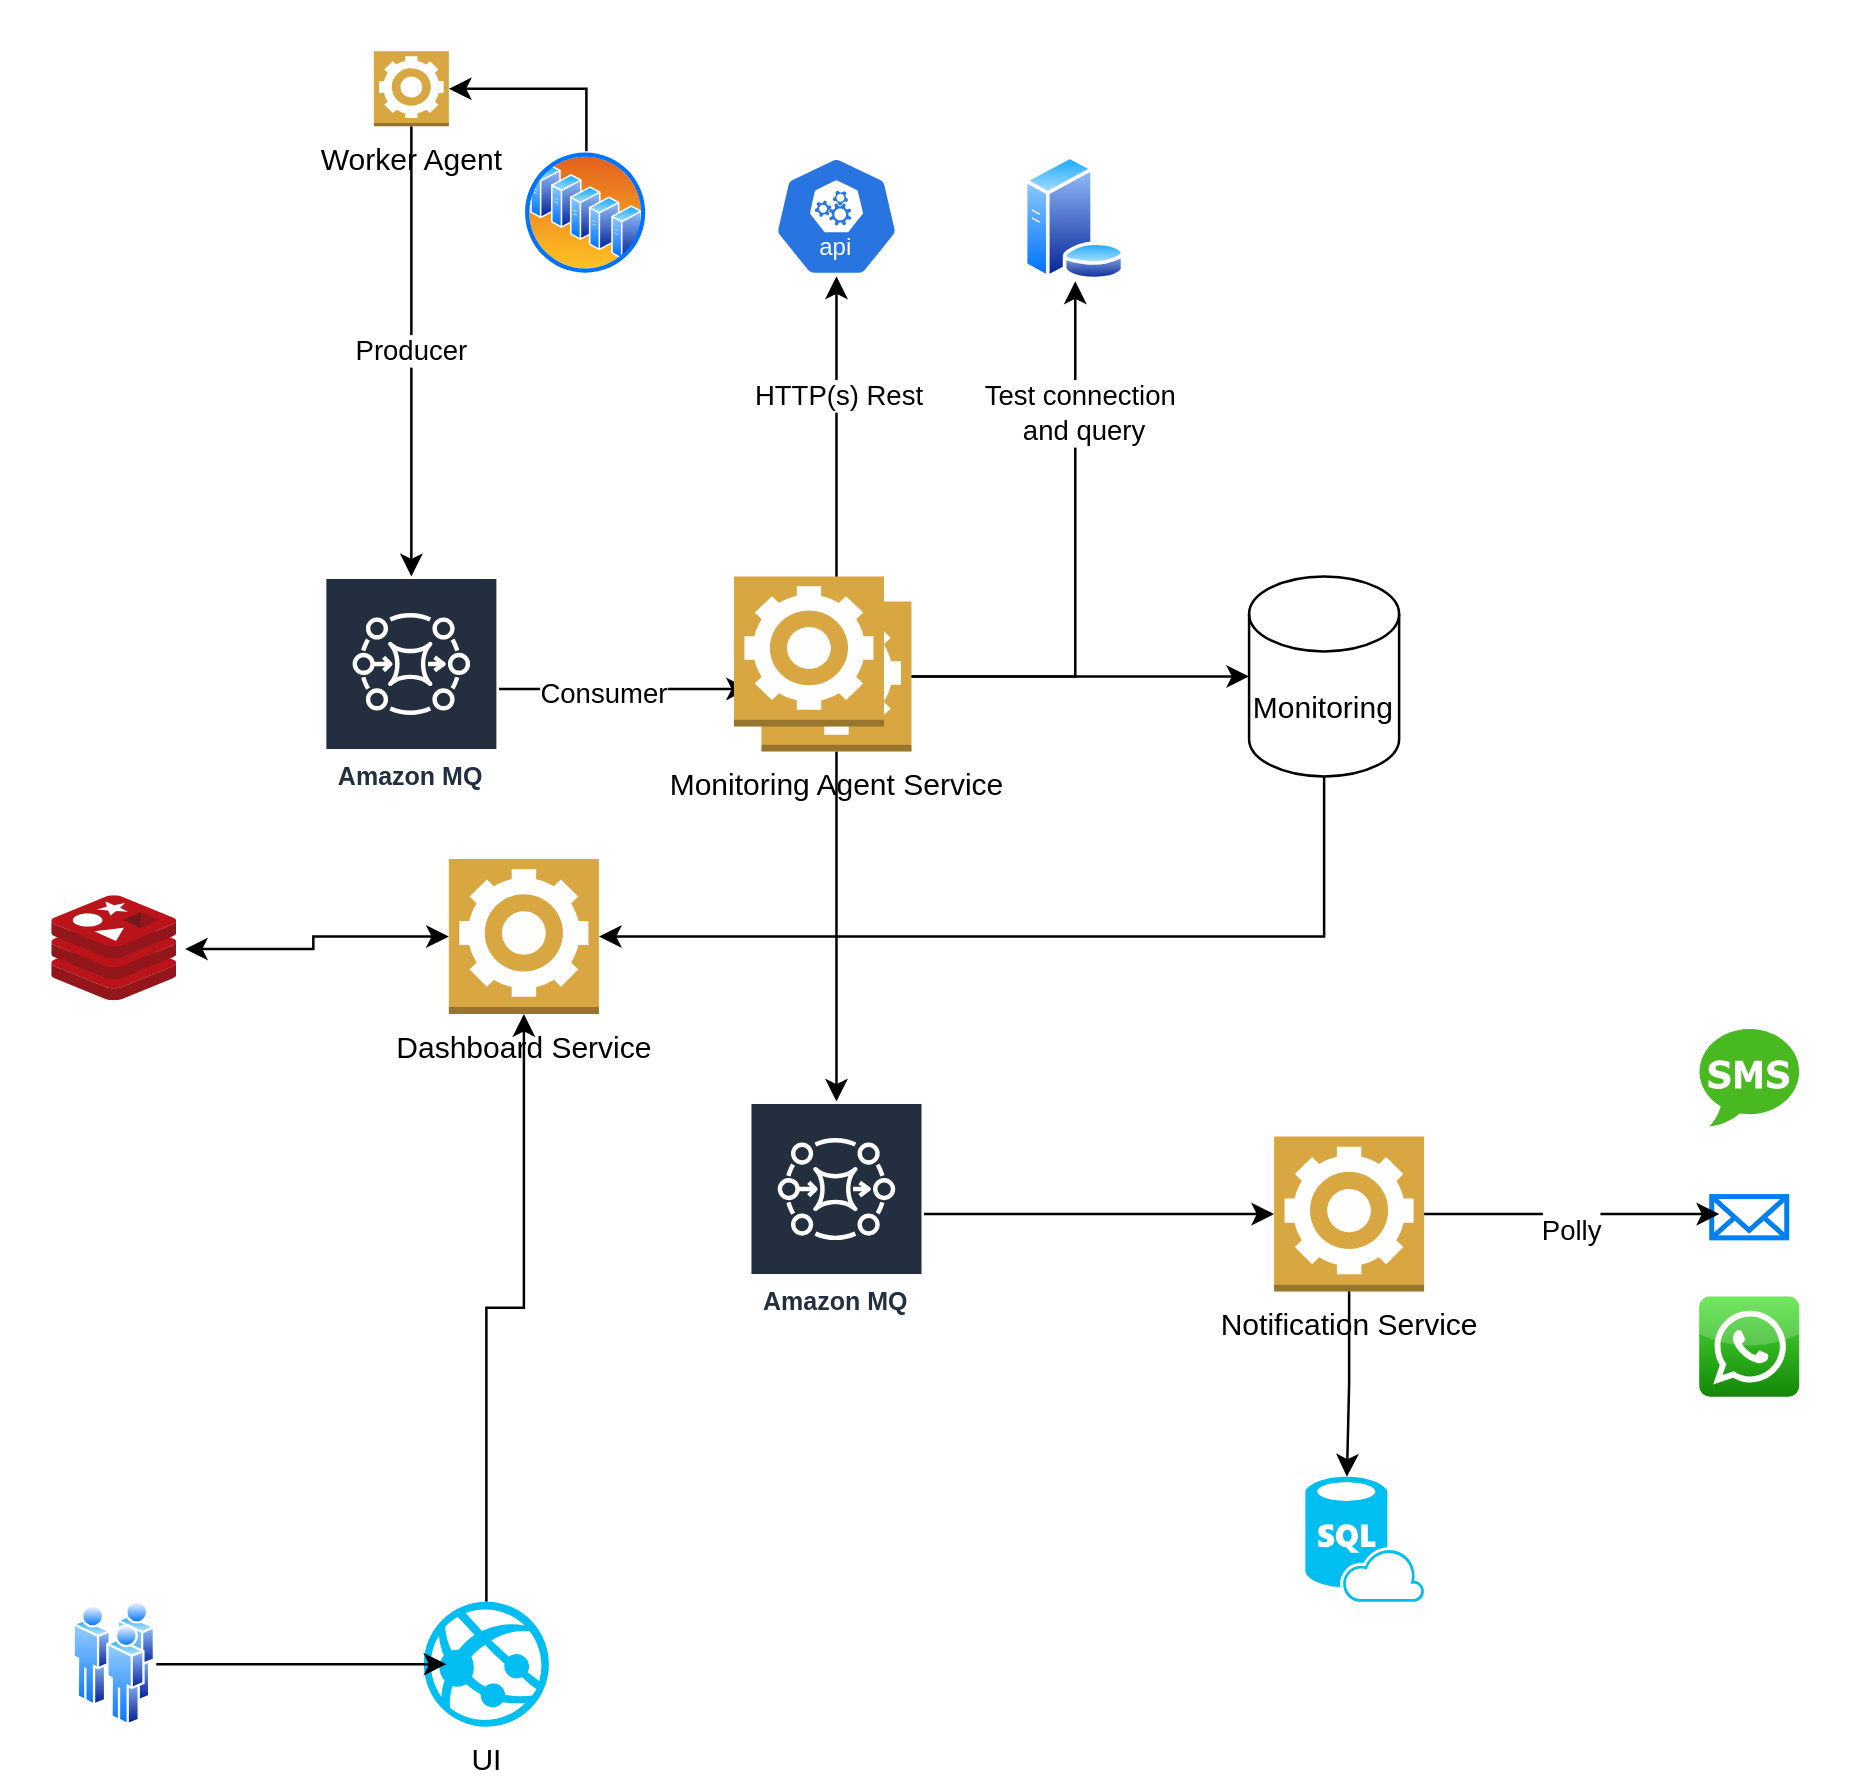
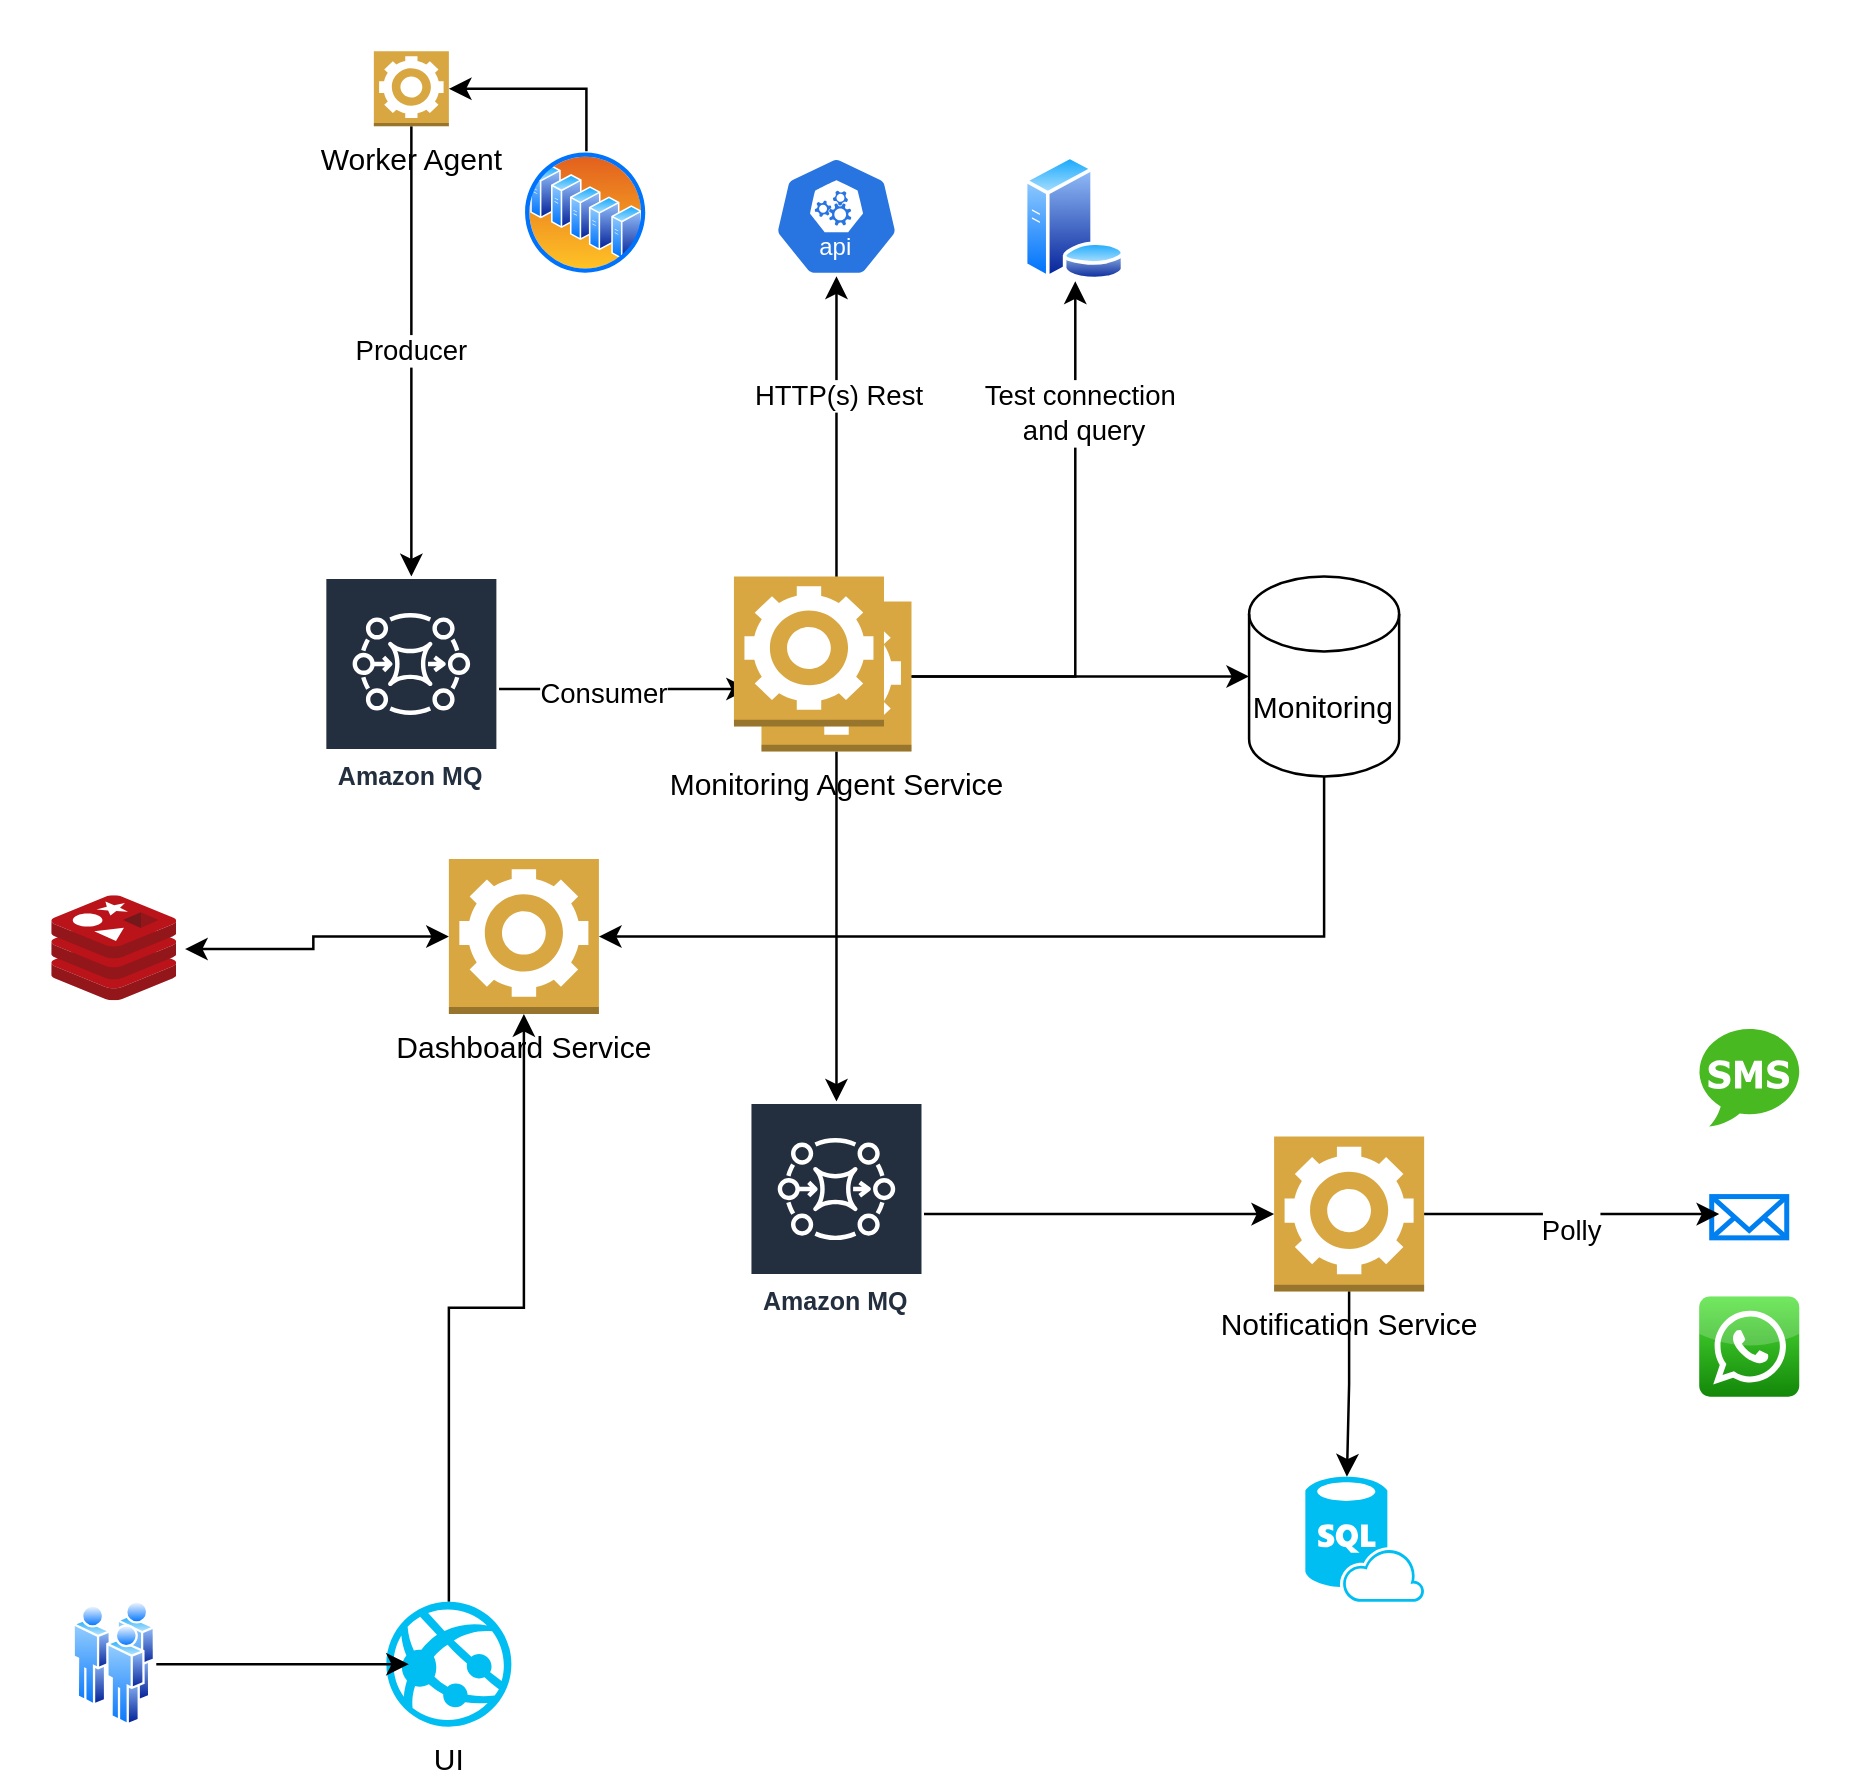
(486, 1664) -> (449, 1664)
